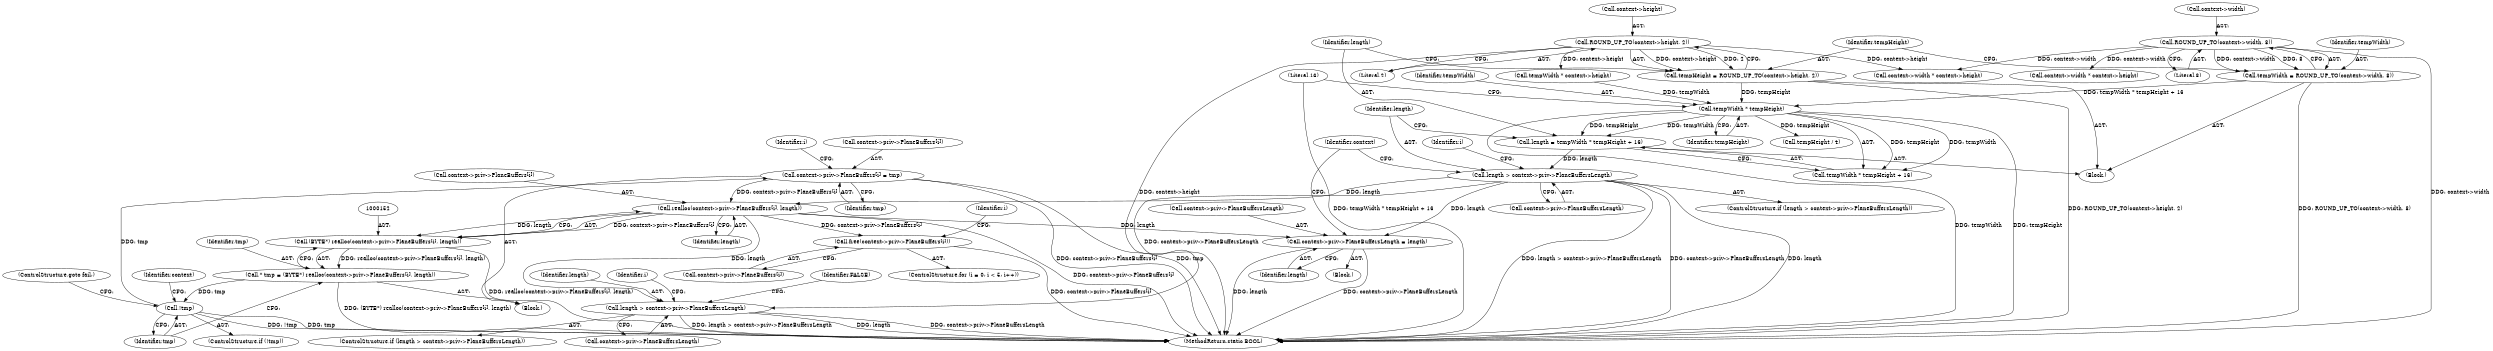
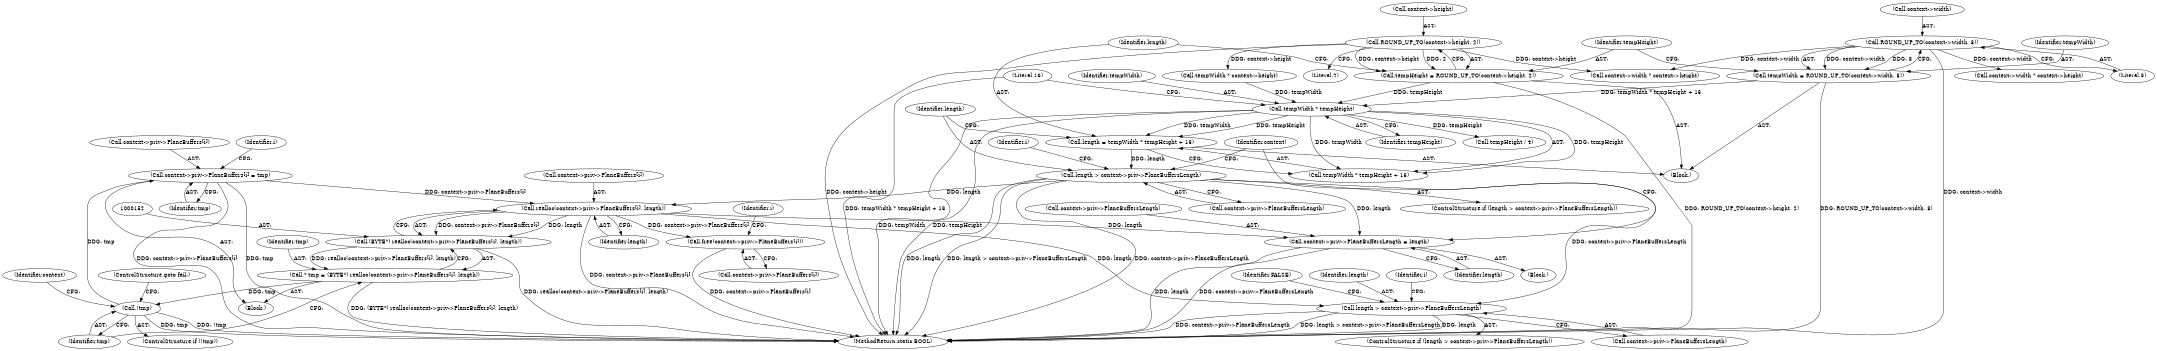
(1490, 62) -> none
(964, 275) -> none
